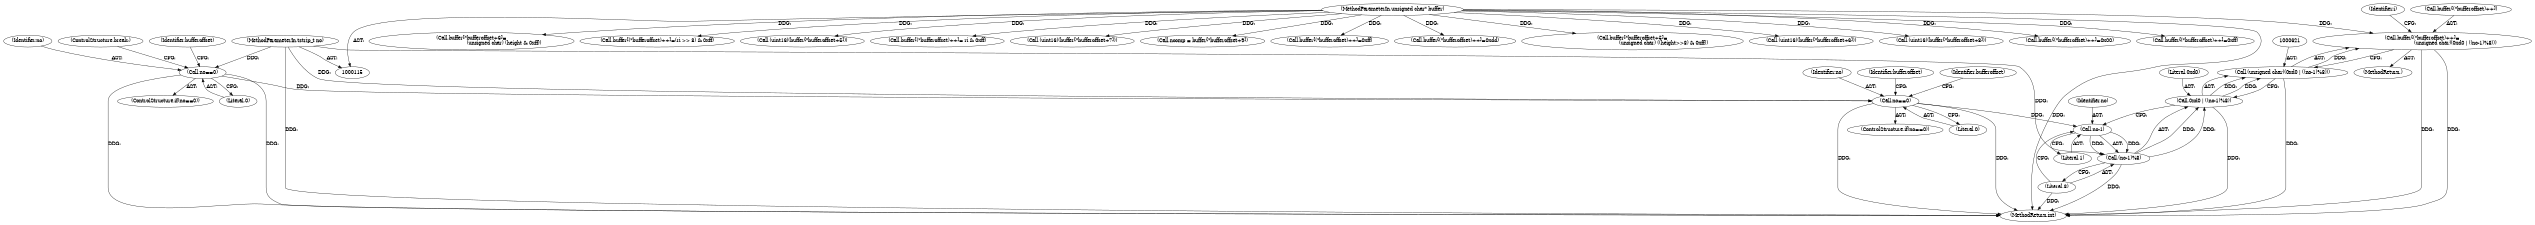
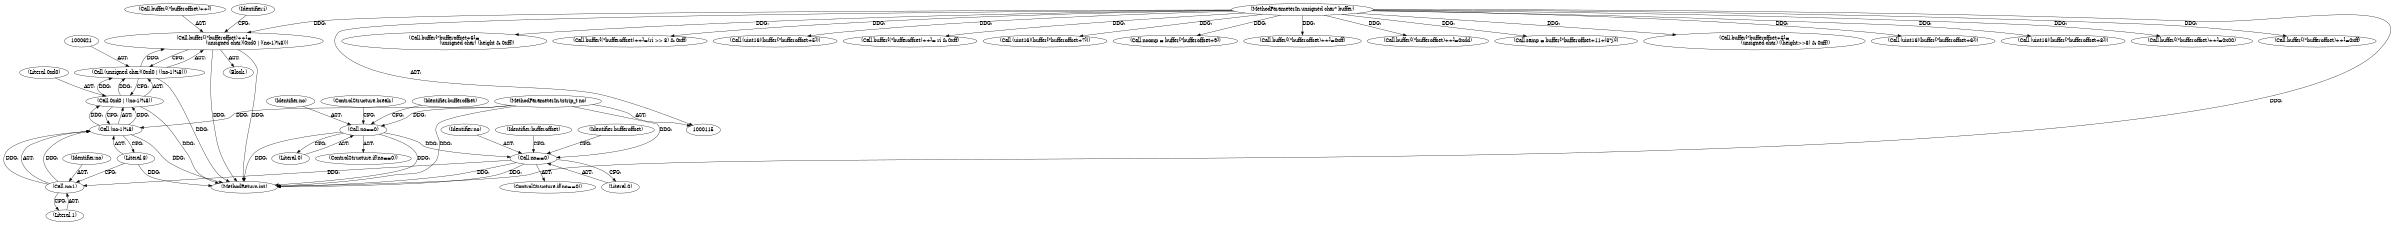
none -> (1566, 41)
(2383, 73) -> (238, 73)
(2140, 112) -> (107, 113)
